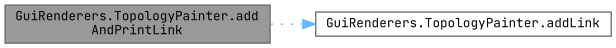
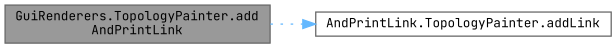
(463, 24) -> (463, 24)
